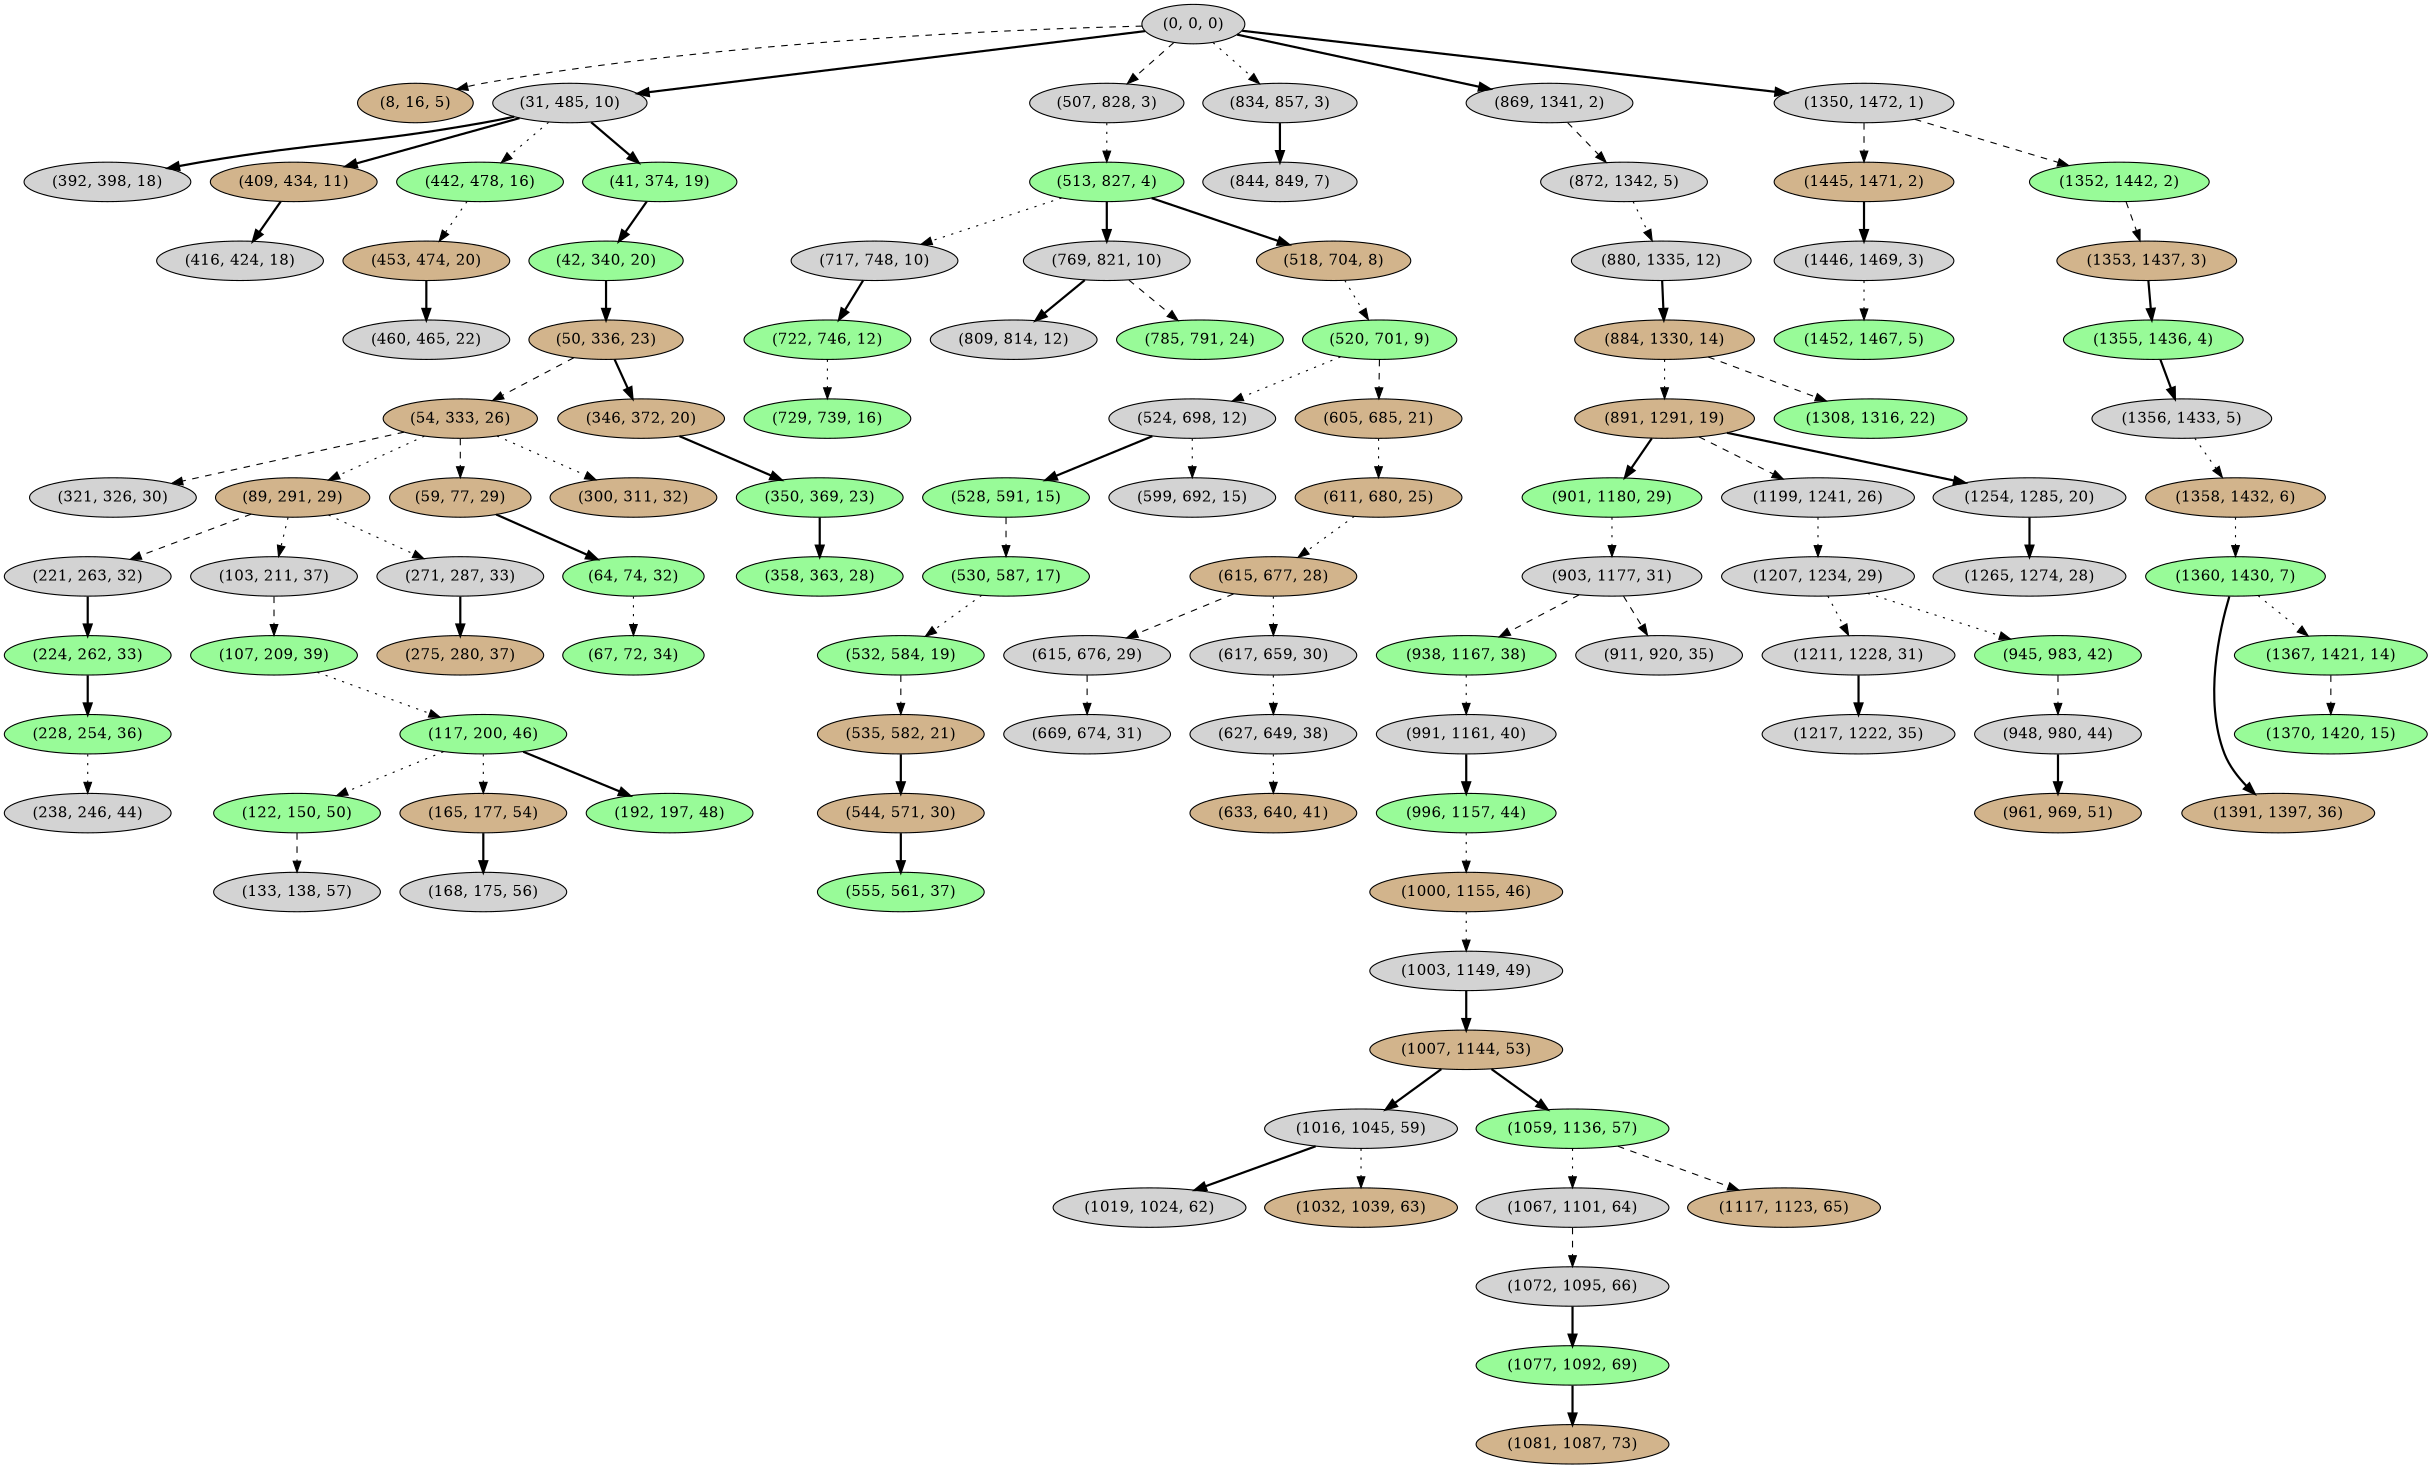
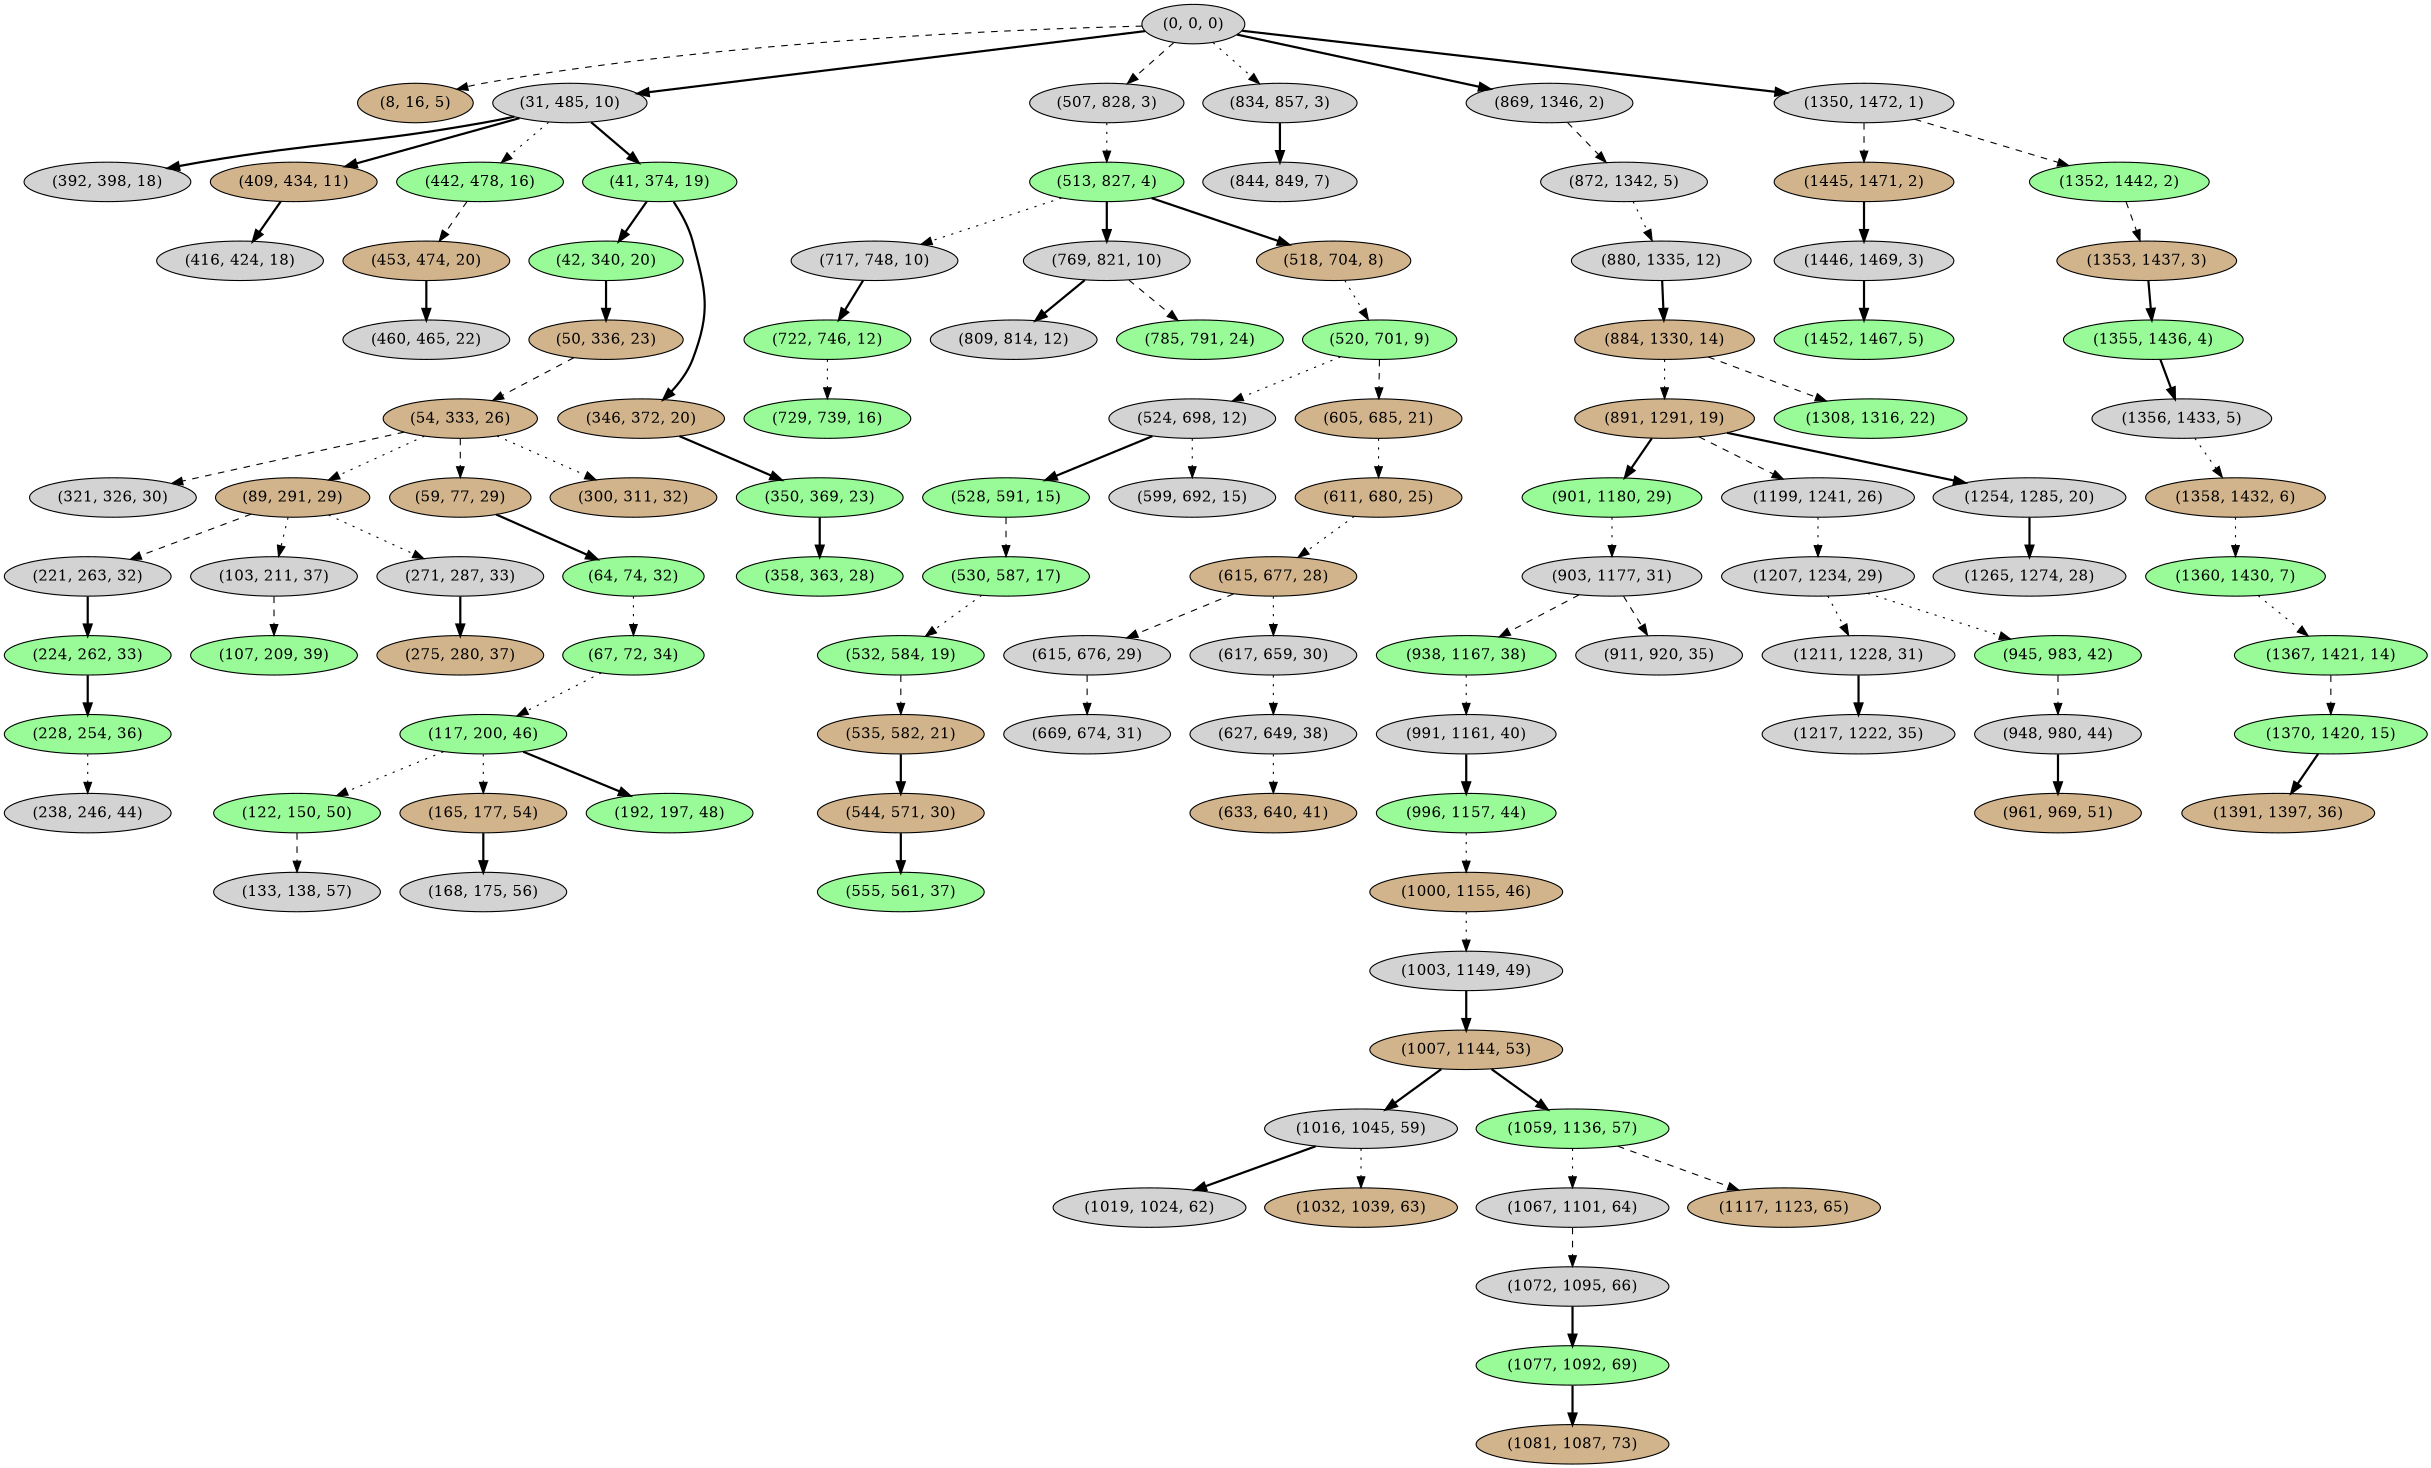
(1550, 103) -> (1550, 103)
(456, 217) -> (456, 217)
(1864, 295) -> (1864, 295)
(621, 374) -> (704, 298)
(373, 693) -> (564, 692)
(2214, 694) -> (2308, 769)
